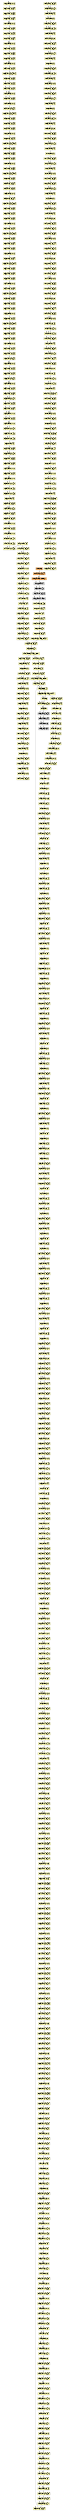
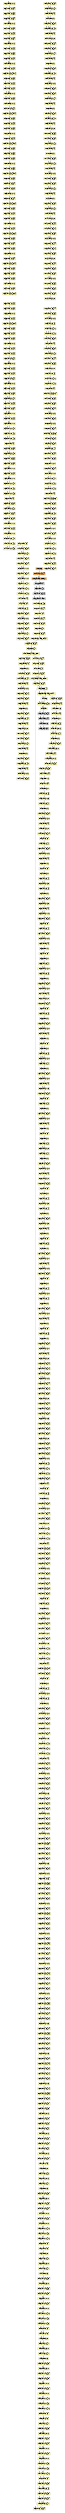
(9, 299) -> none
(50, 304) -> none
(44, 969) -> (44, 969)
